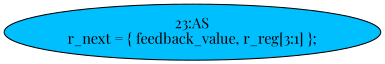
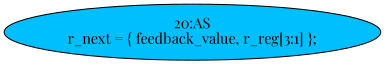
(192, 32) -> (192, 32)
